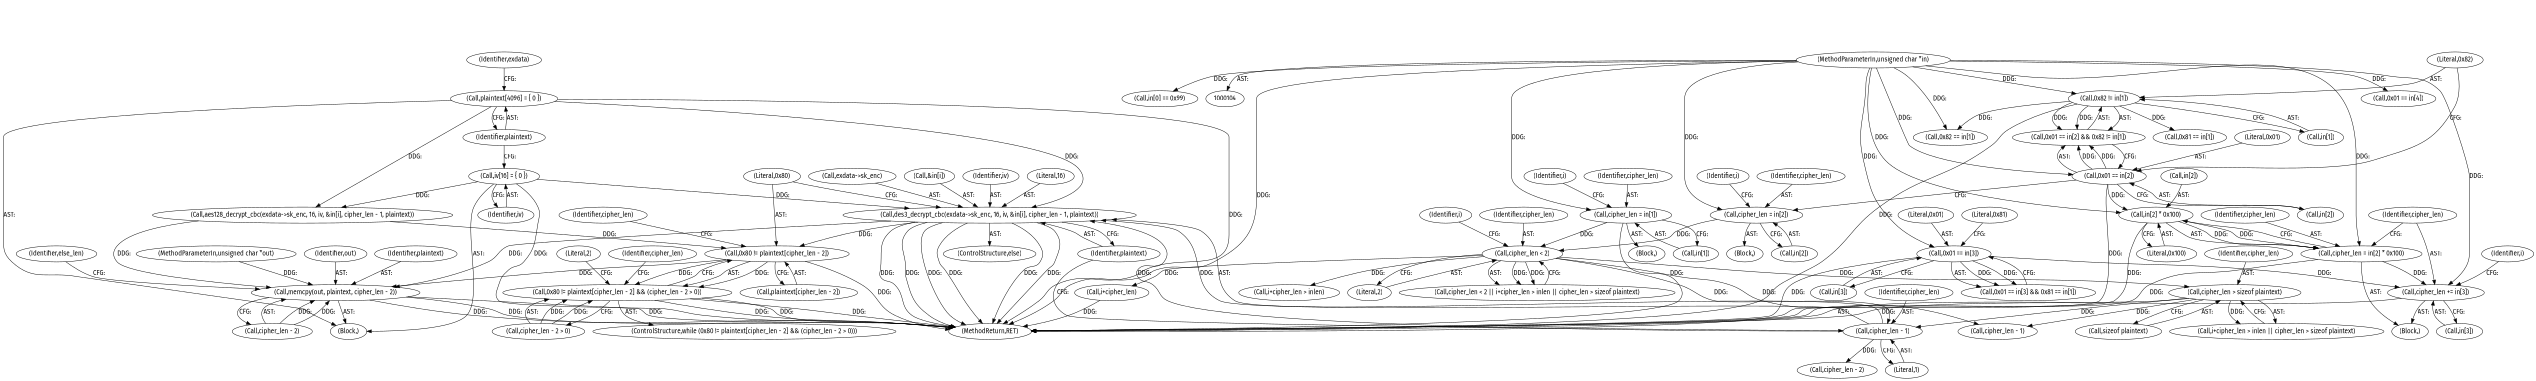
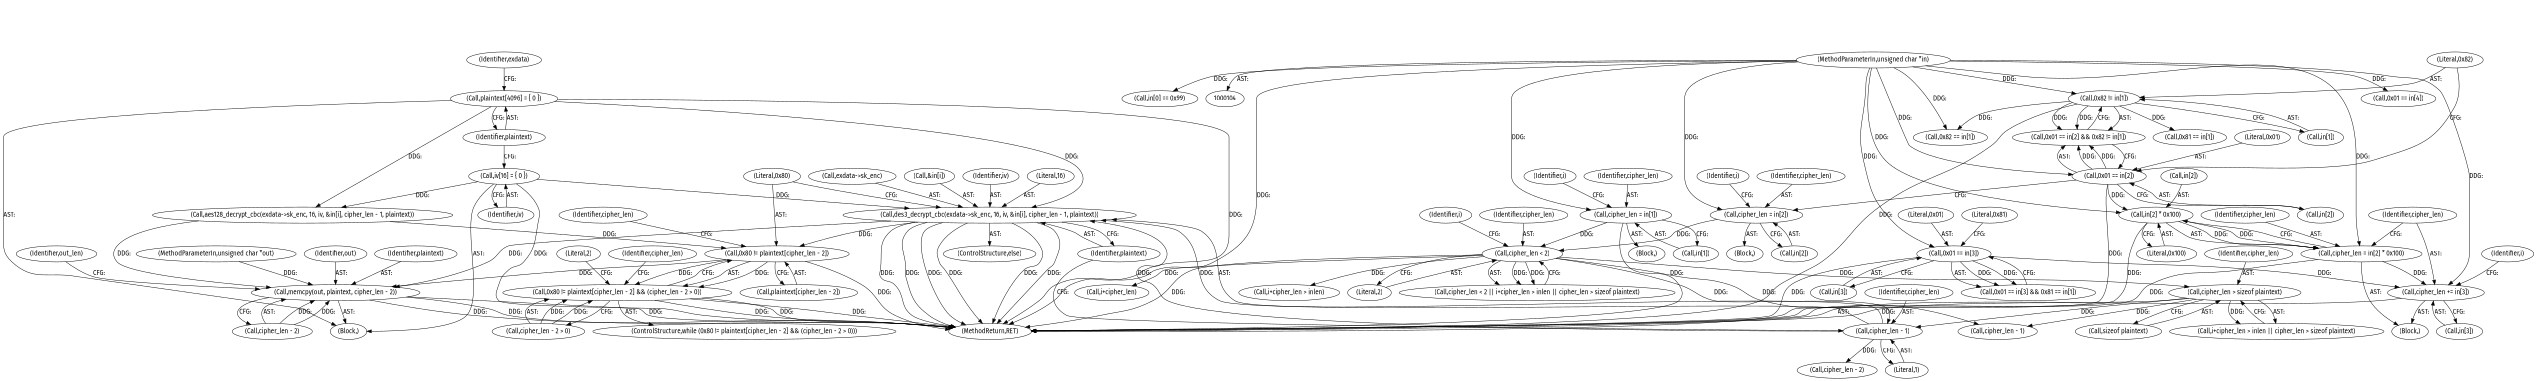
(2105, 118) -> (2105, 118)
(57, 254) -> (57, 254)
(1063, 317) -> (1191, 271)
